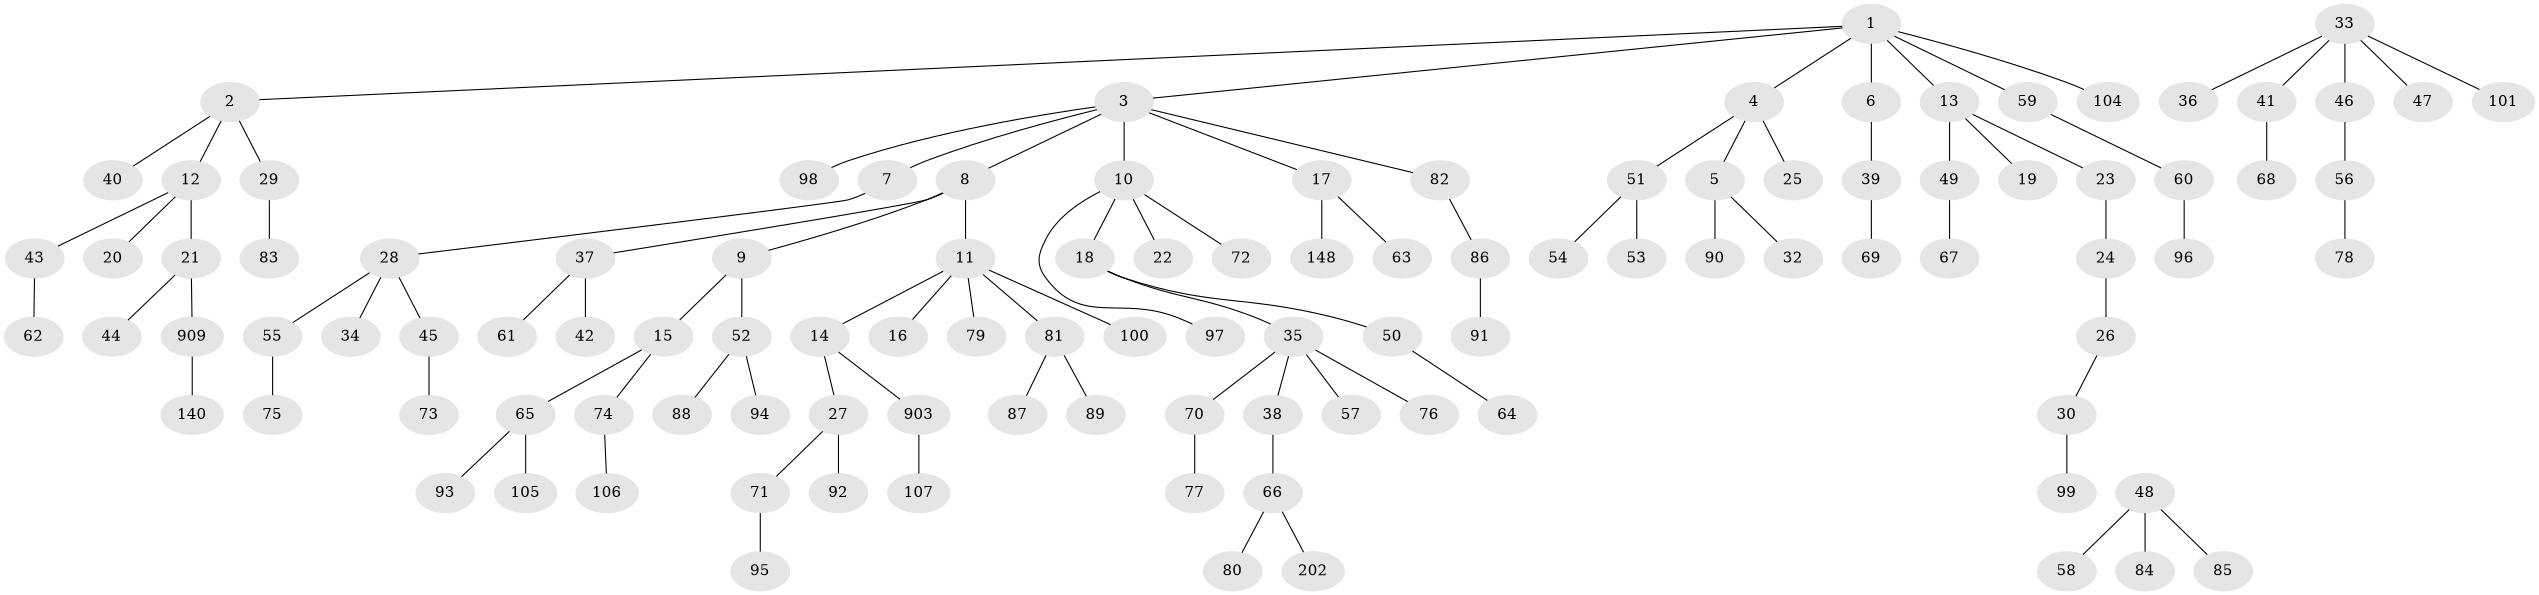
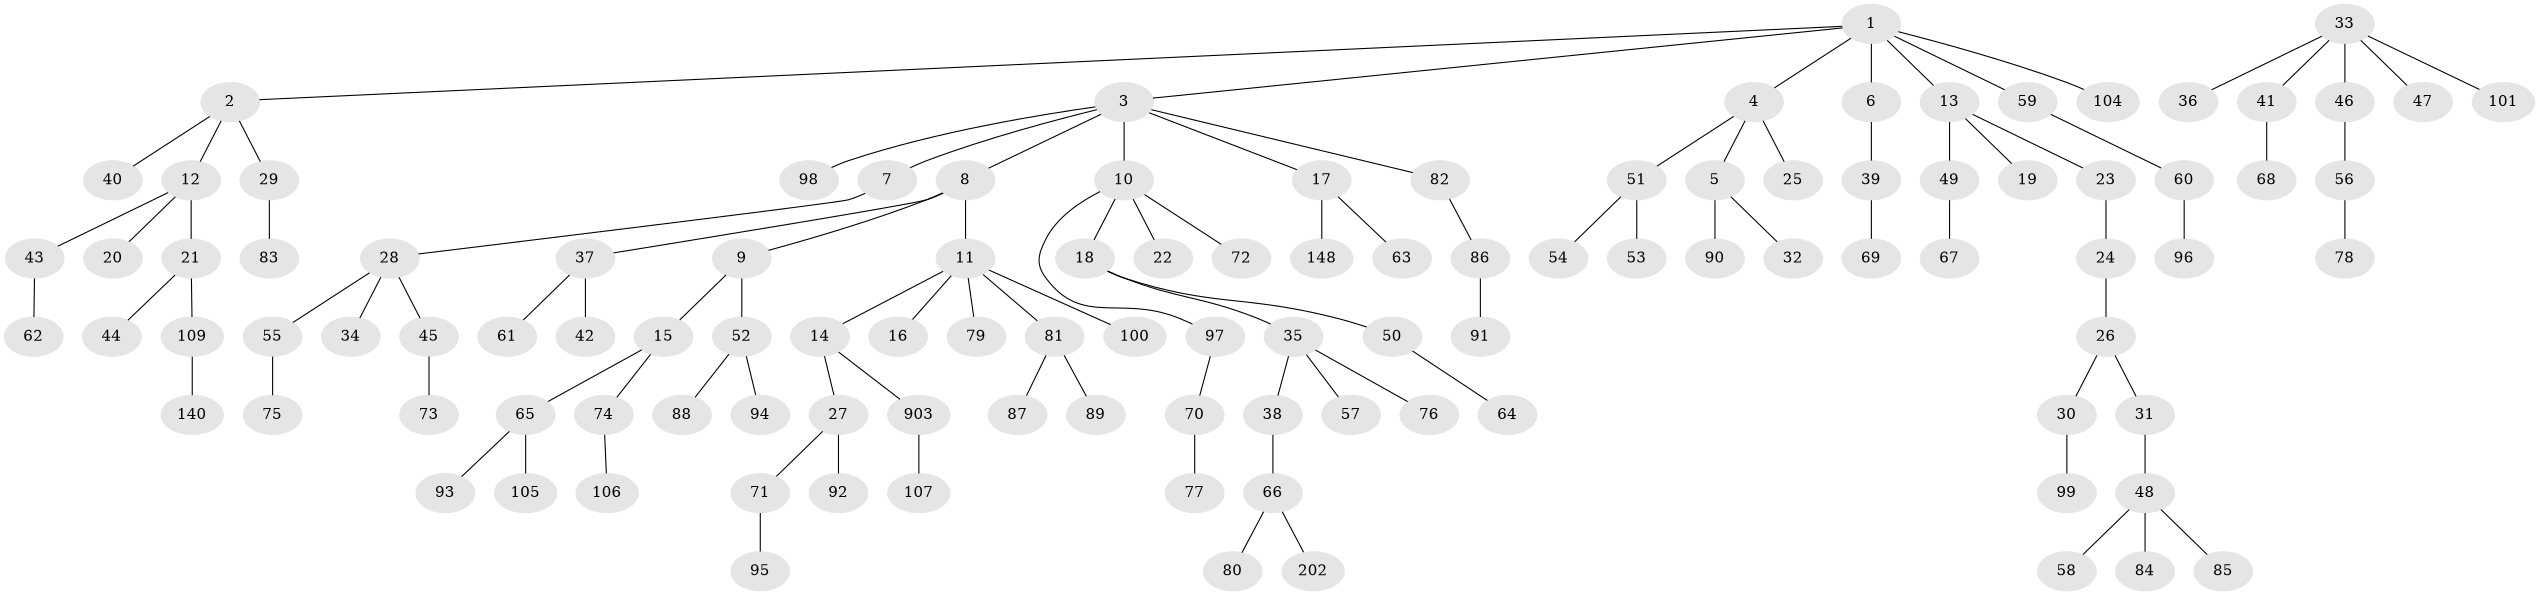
(192, 337) -> (192, 337)
(1244, 376) -> (1205, 376)
none -> (2145, 415)
